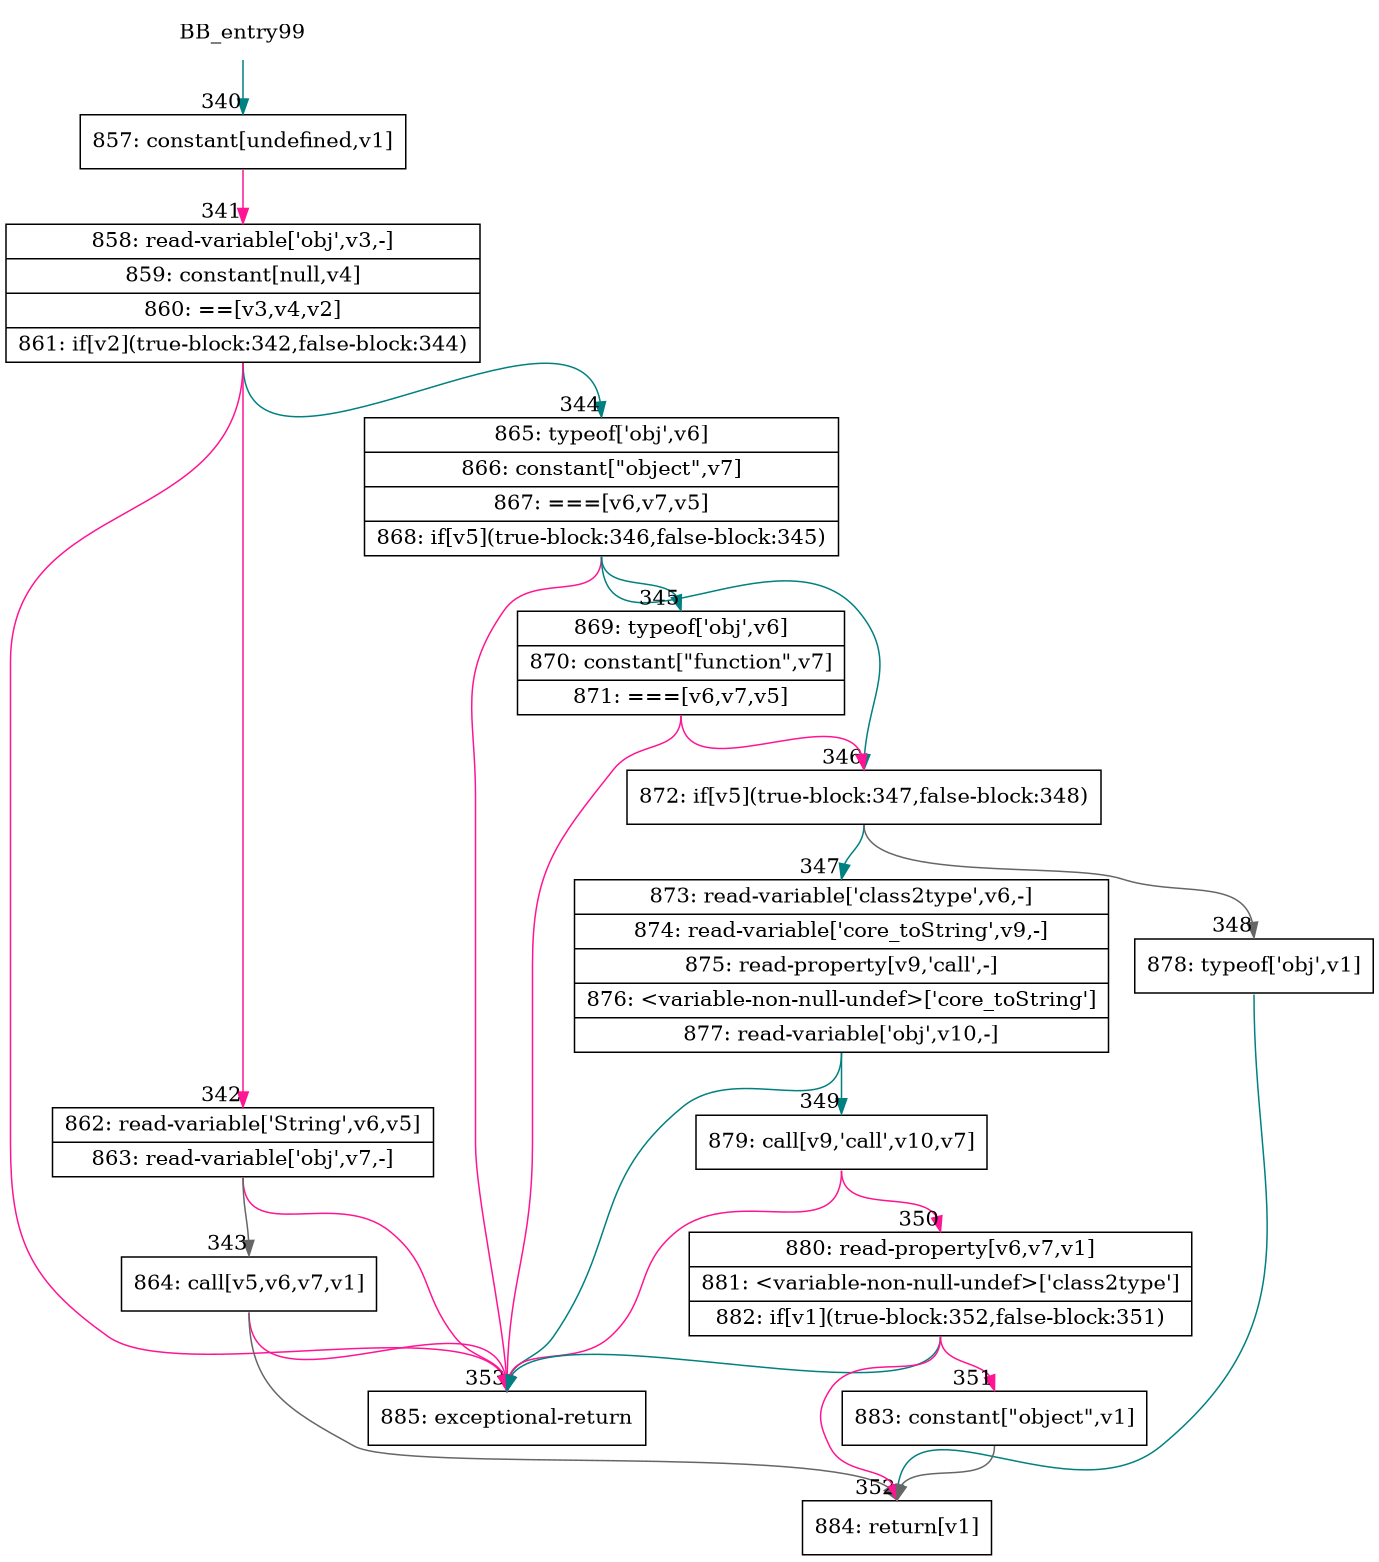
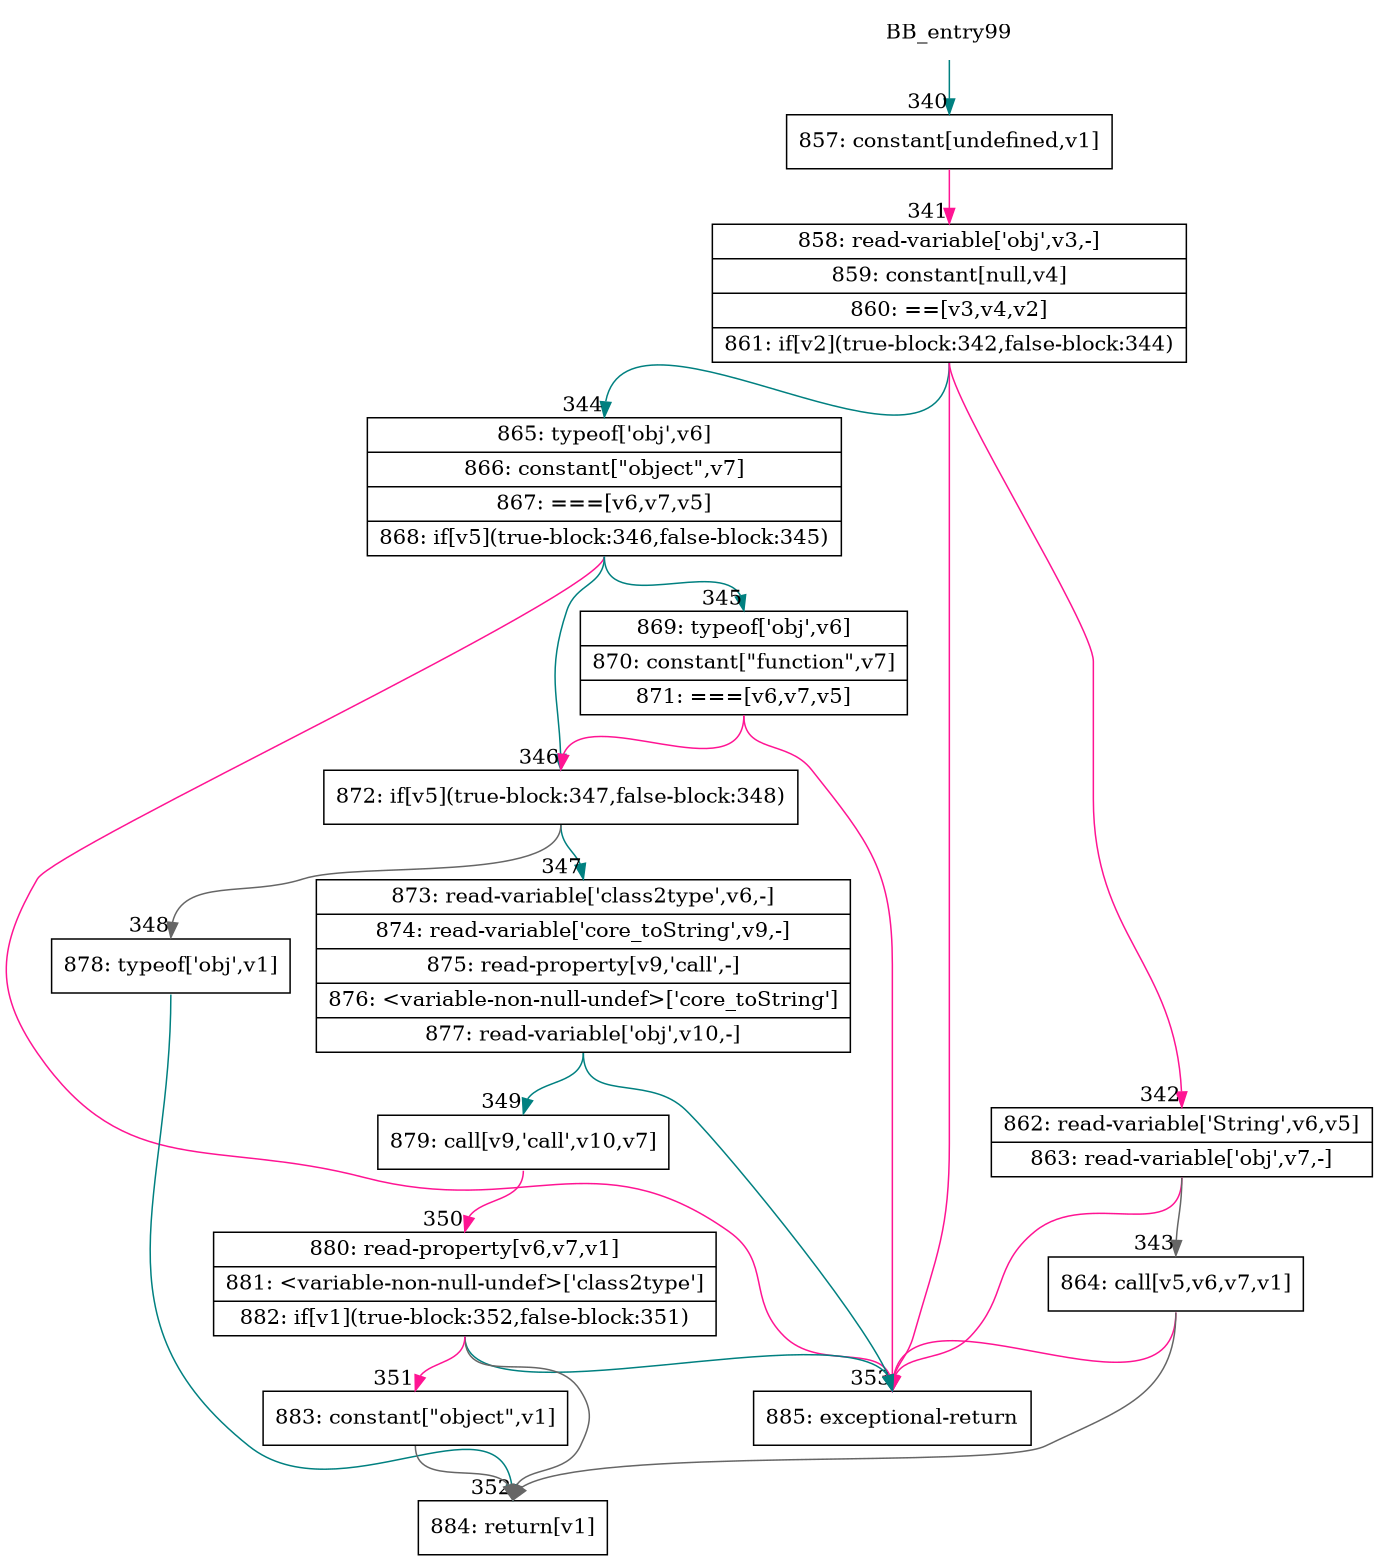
(661, 1247) -> none
(829, 1391) -> (579, 1389)
